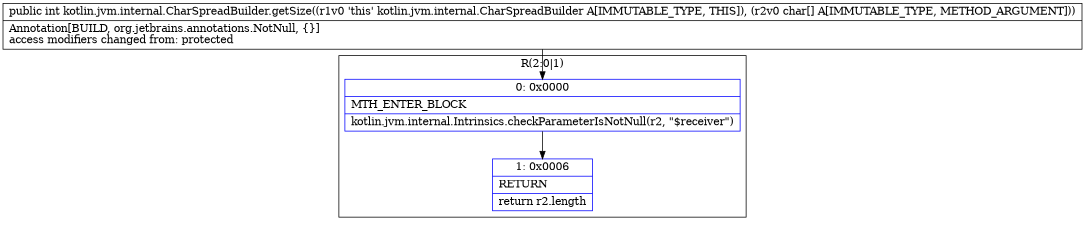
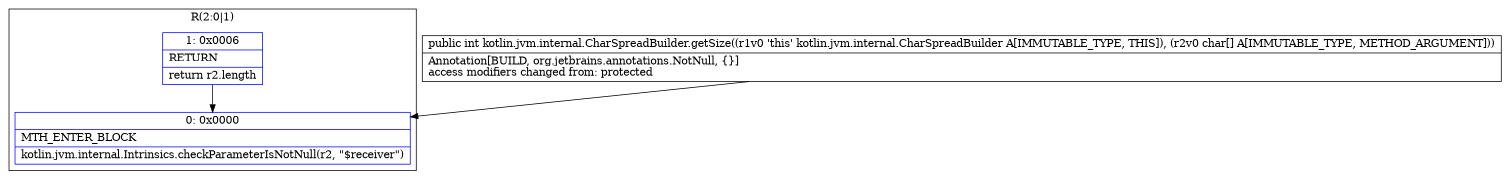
(543, 141) -> (213, 95)
